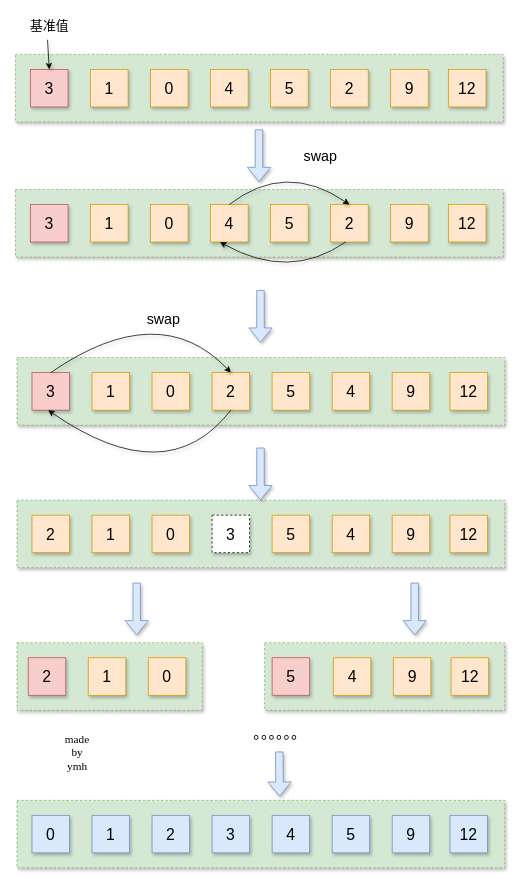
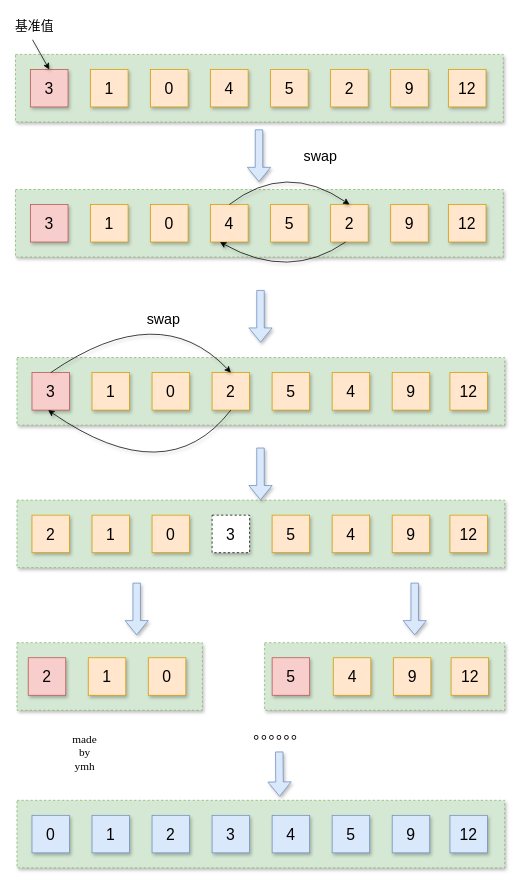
(49, 27) -> (34, 27)
(77, 759) -> (84, 759)
